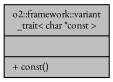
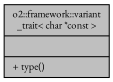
(31, 67) -> (29, 67)
